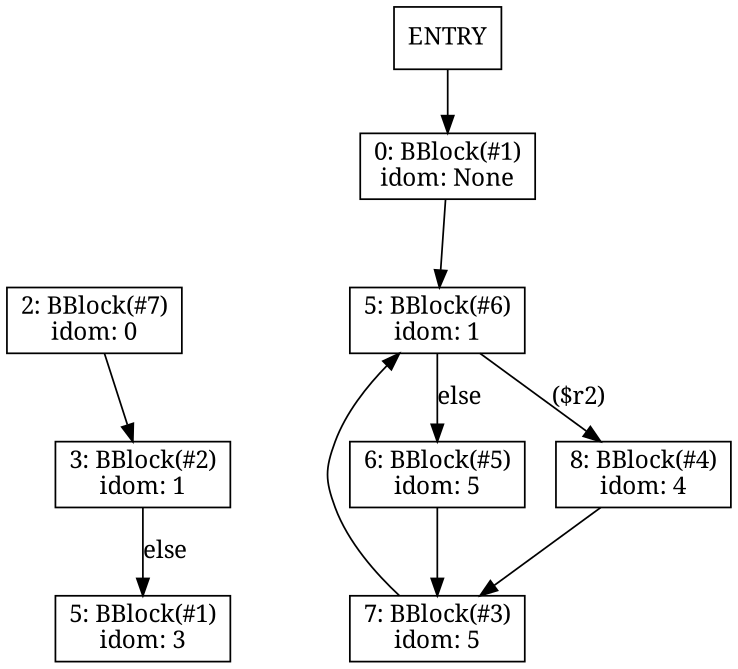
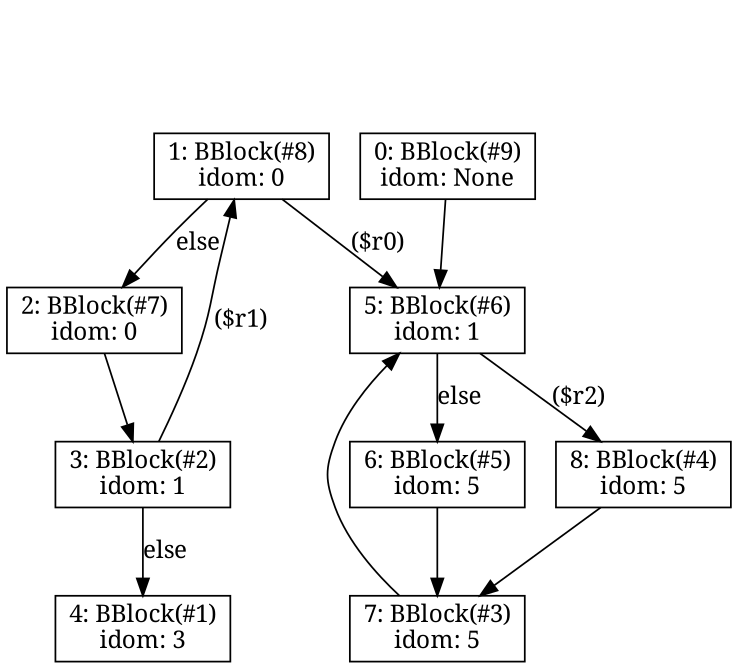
(448, 38) -> none
none -> (242, 166)
(448, 166) -> (448, 166)
(643, 475) -> (643, 475)
(143, 629) -> (143, 629)
